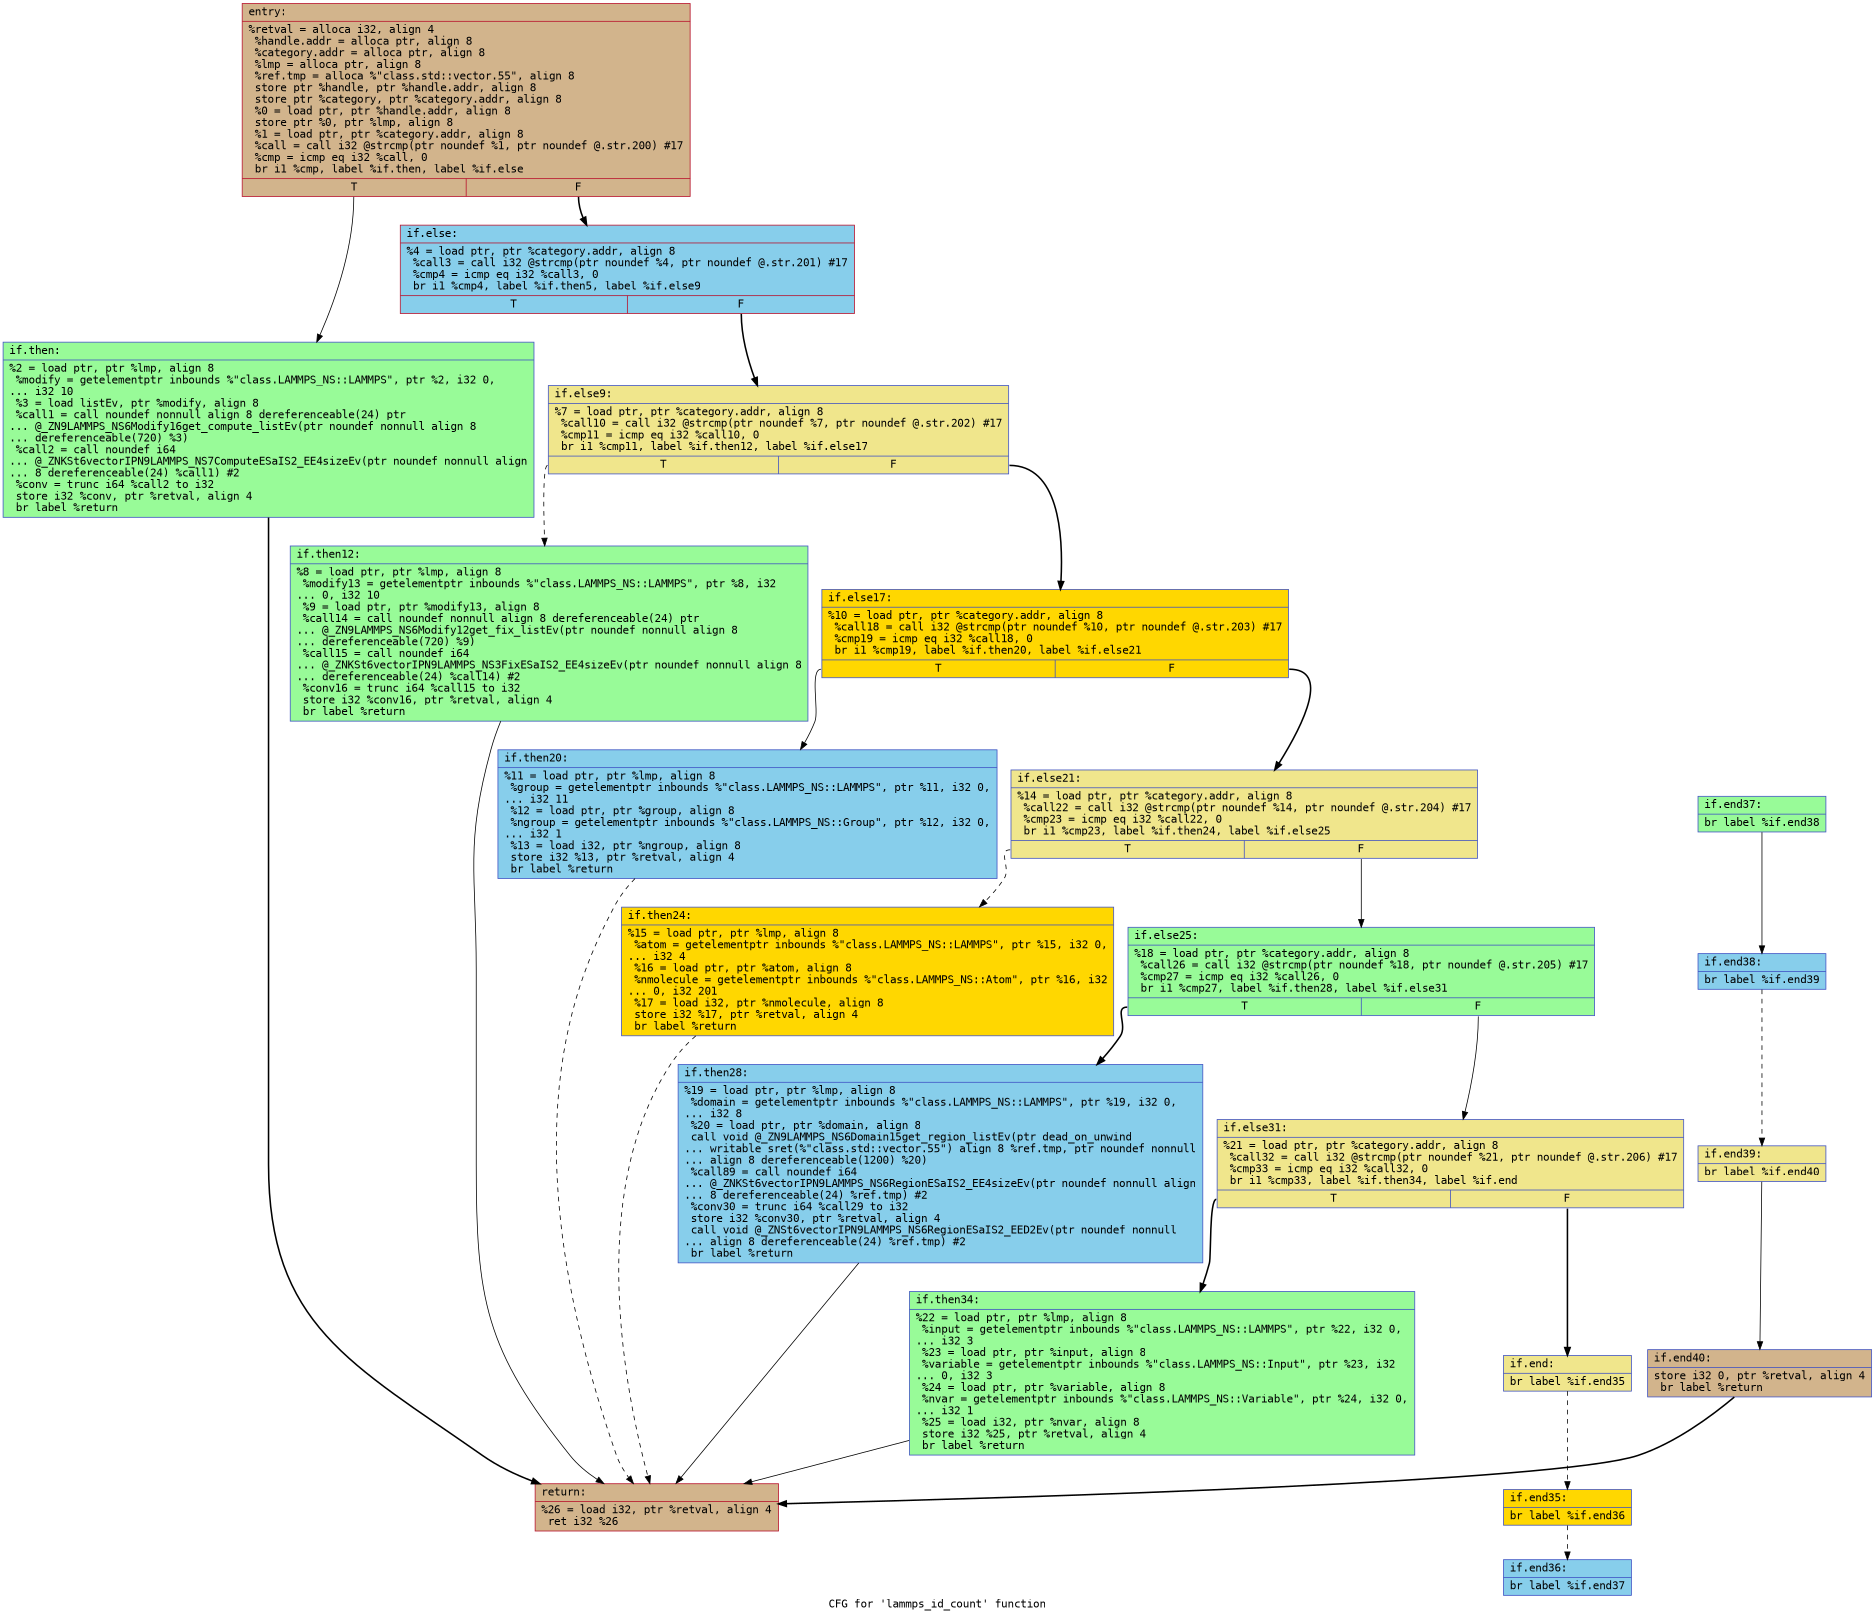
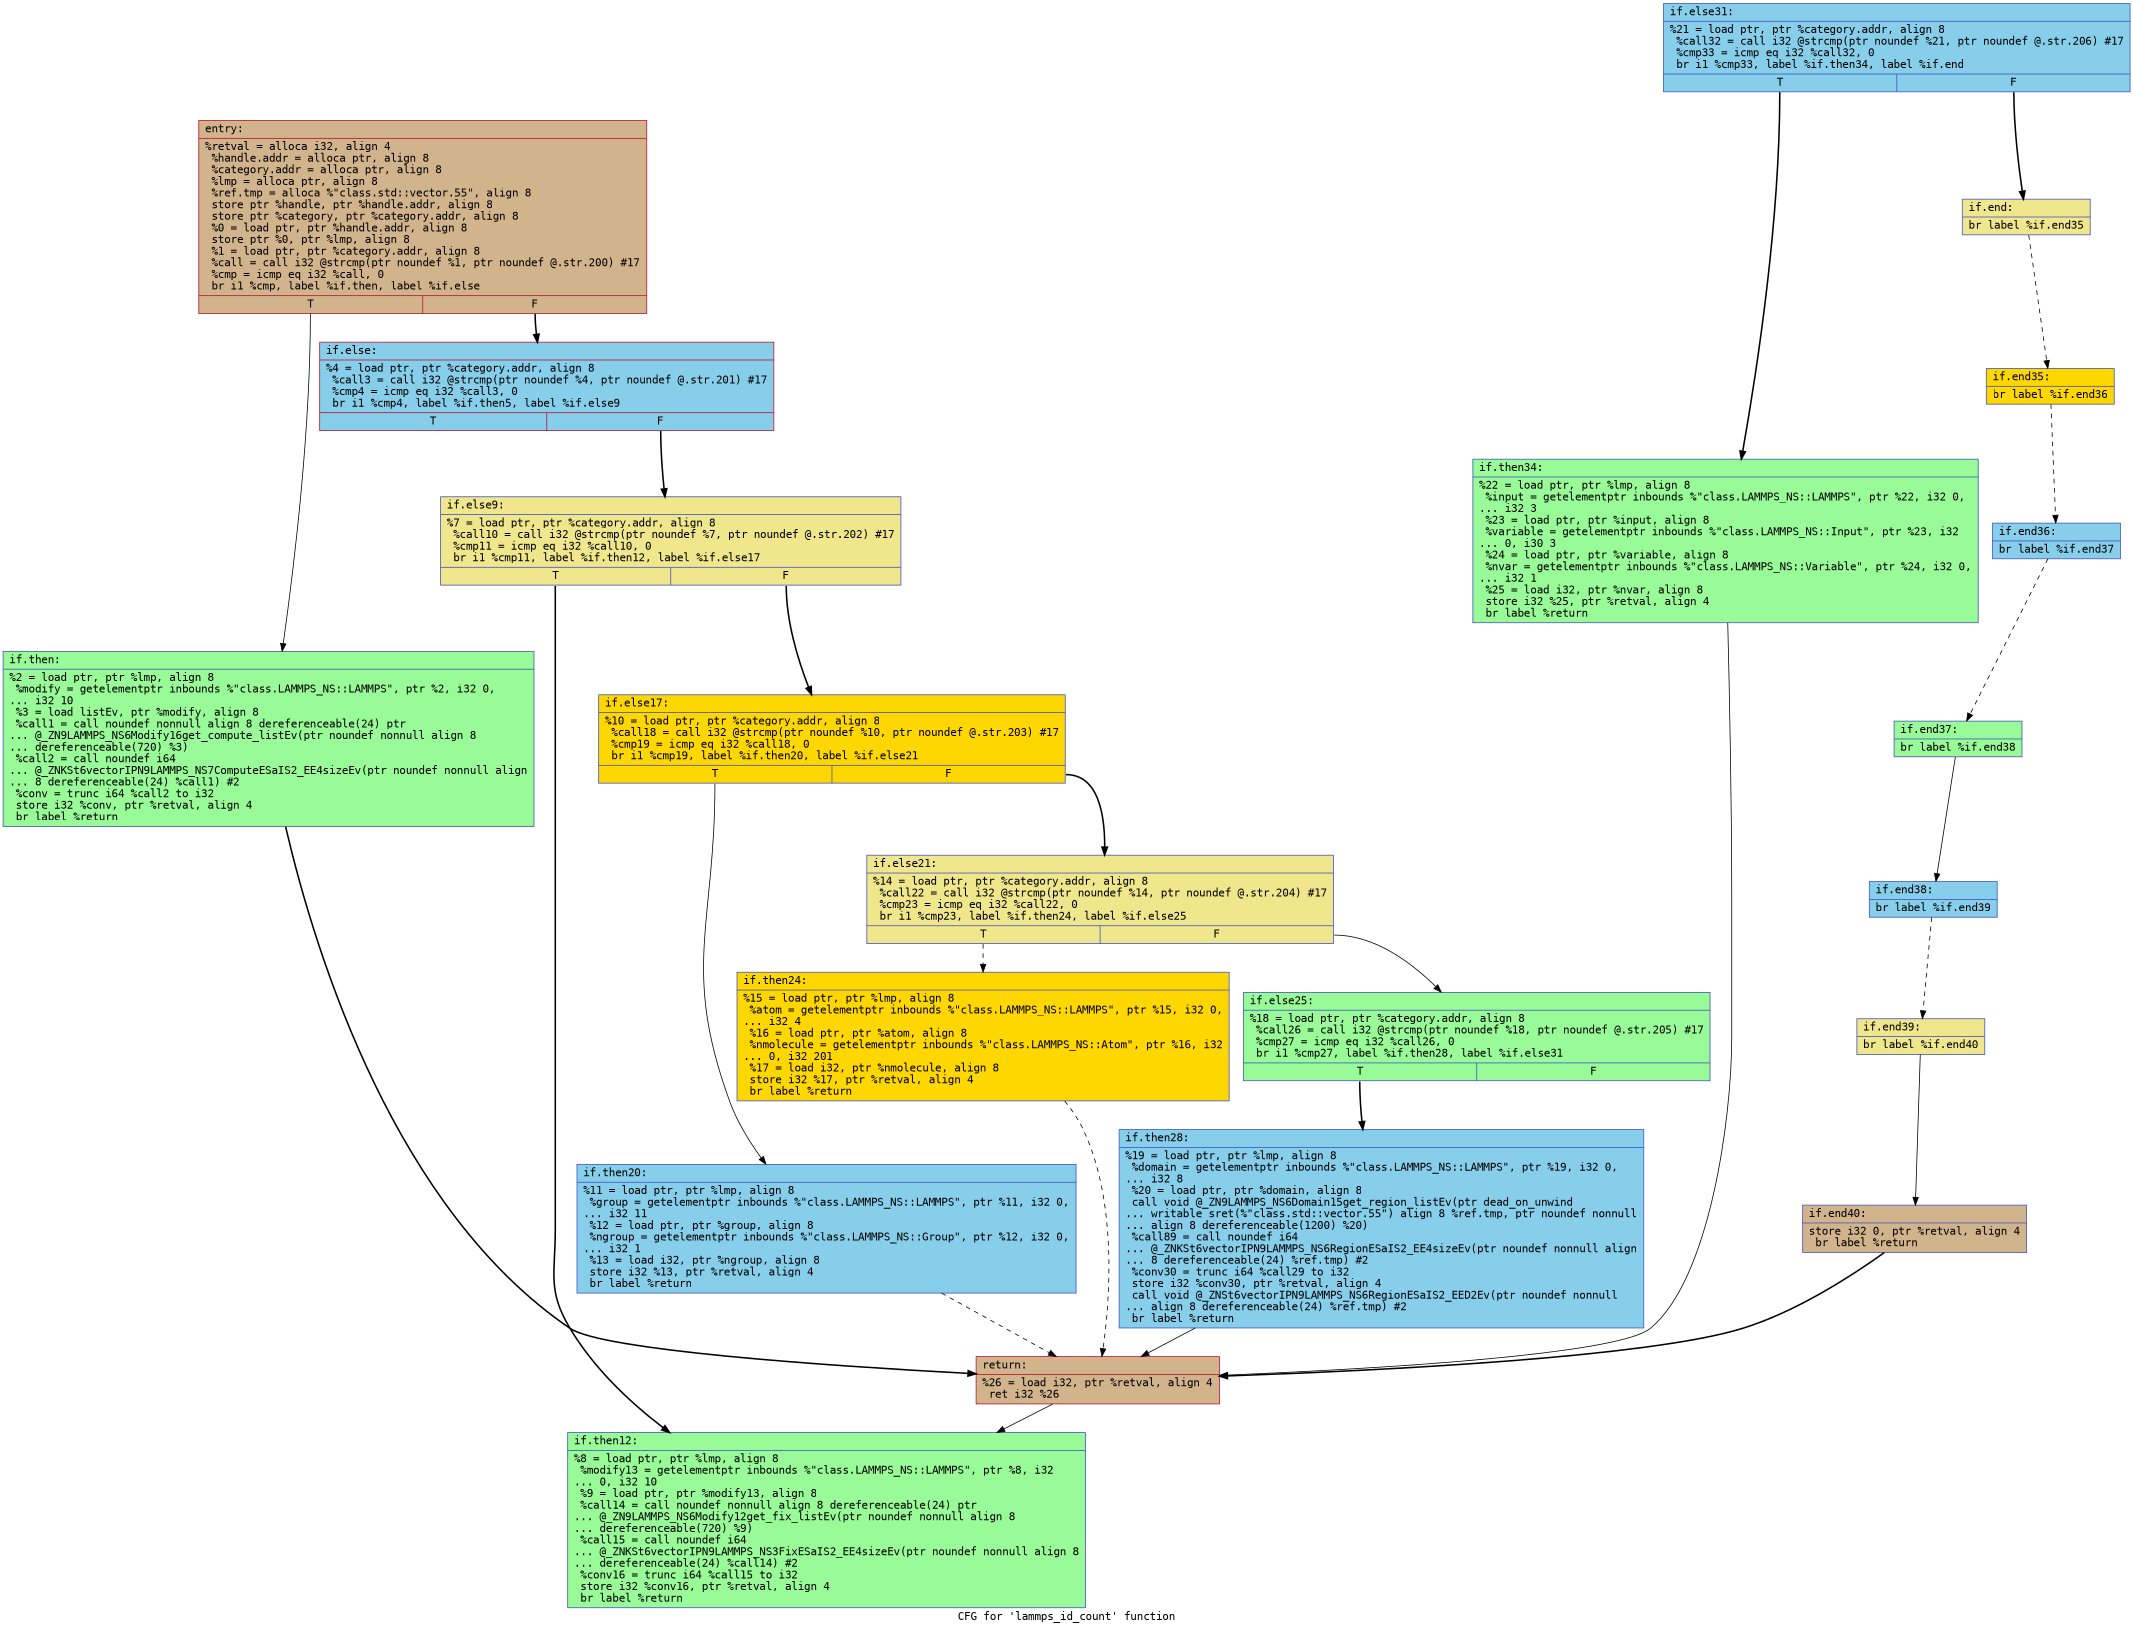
(544, 501) -> (555, 1027)
none -> (2009, 636)
(1474, 1064) -> none
(476, 1117) -> (1028, 1416)
(1450, 1164) -> (1897, 48)
(954, 1376) -> (1518, 544)
